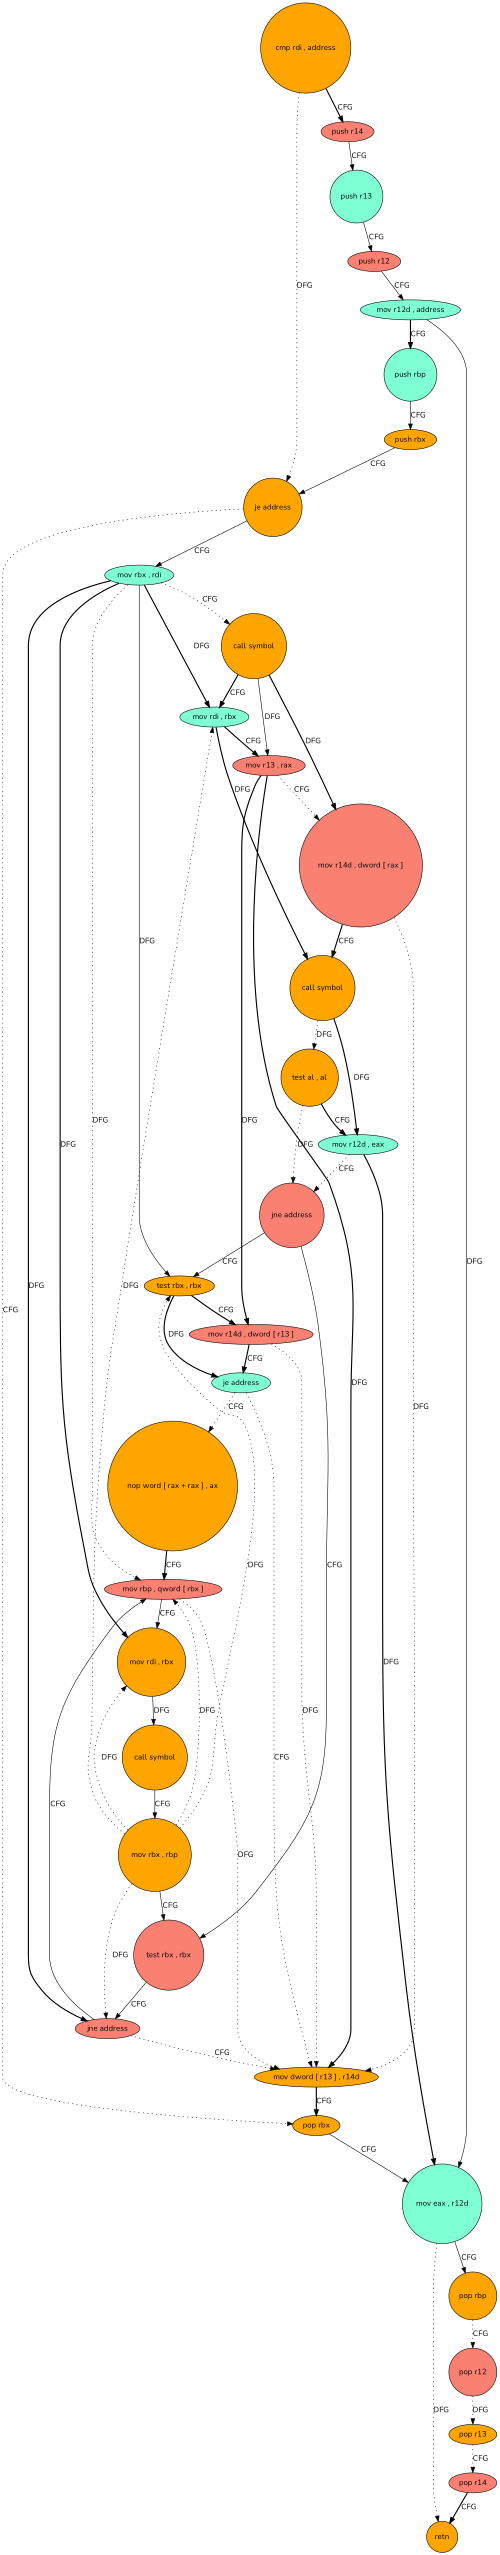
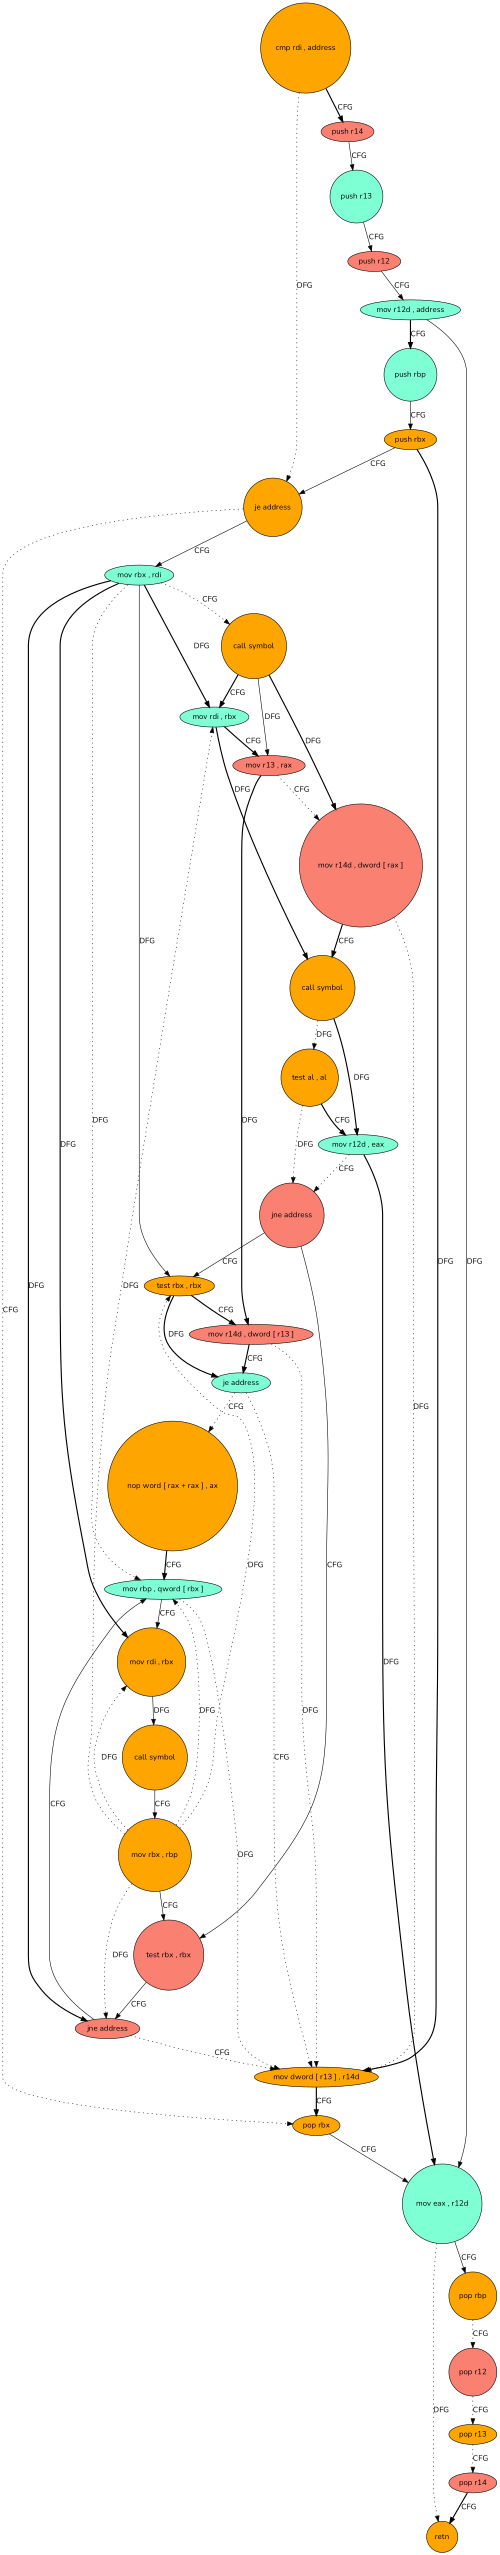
(351, 1411) -> (438, 1278)
(163, 1589) -> (163, 1589)
(481, 2410) -> (481, 2410)
